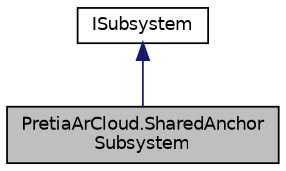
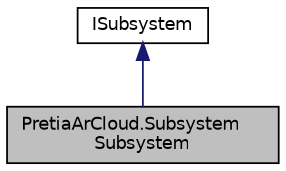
(143, 135) -> (143, 135)
